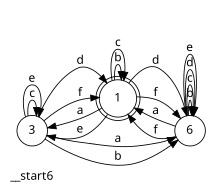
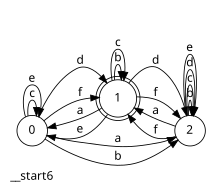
(32, 131) -> (32, 131)
(190, 131) -> (190, 131)
